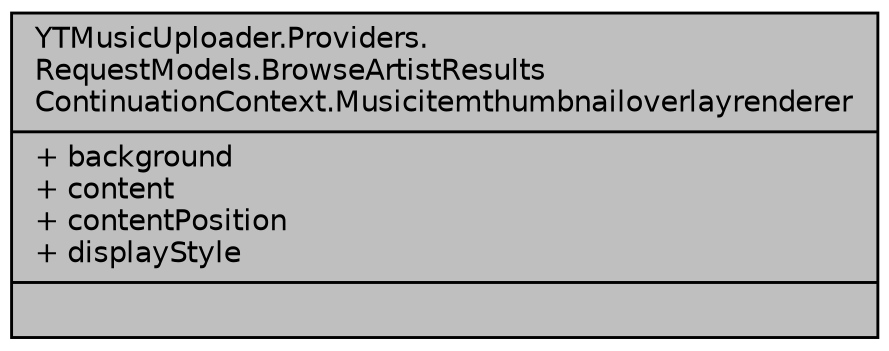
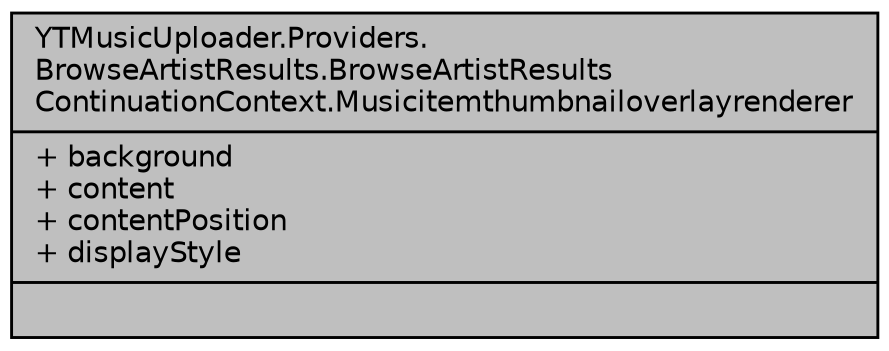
(291, 71) -> (324, 71)
